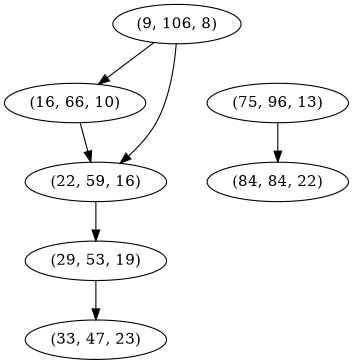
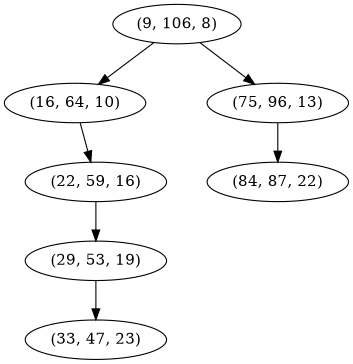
(75, 103) -> (75, 103)
(164, 105) -> (223, 60)
(278, 182) -> (278, 182)
